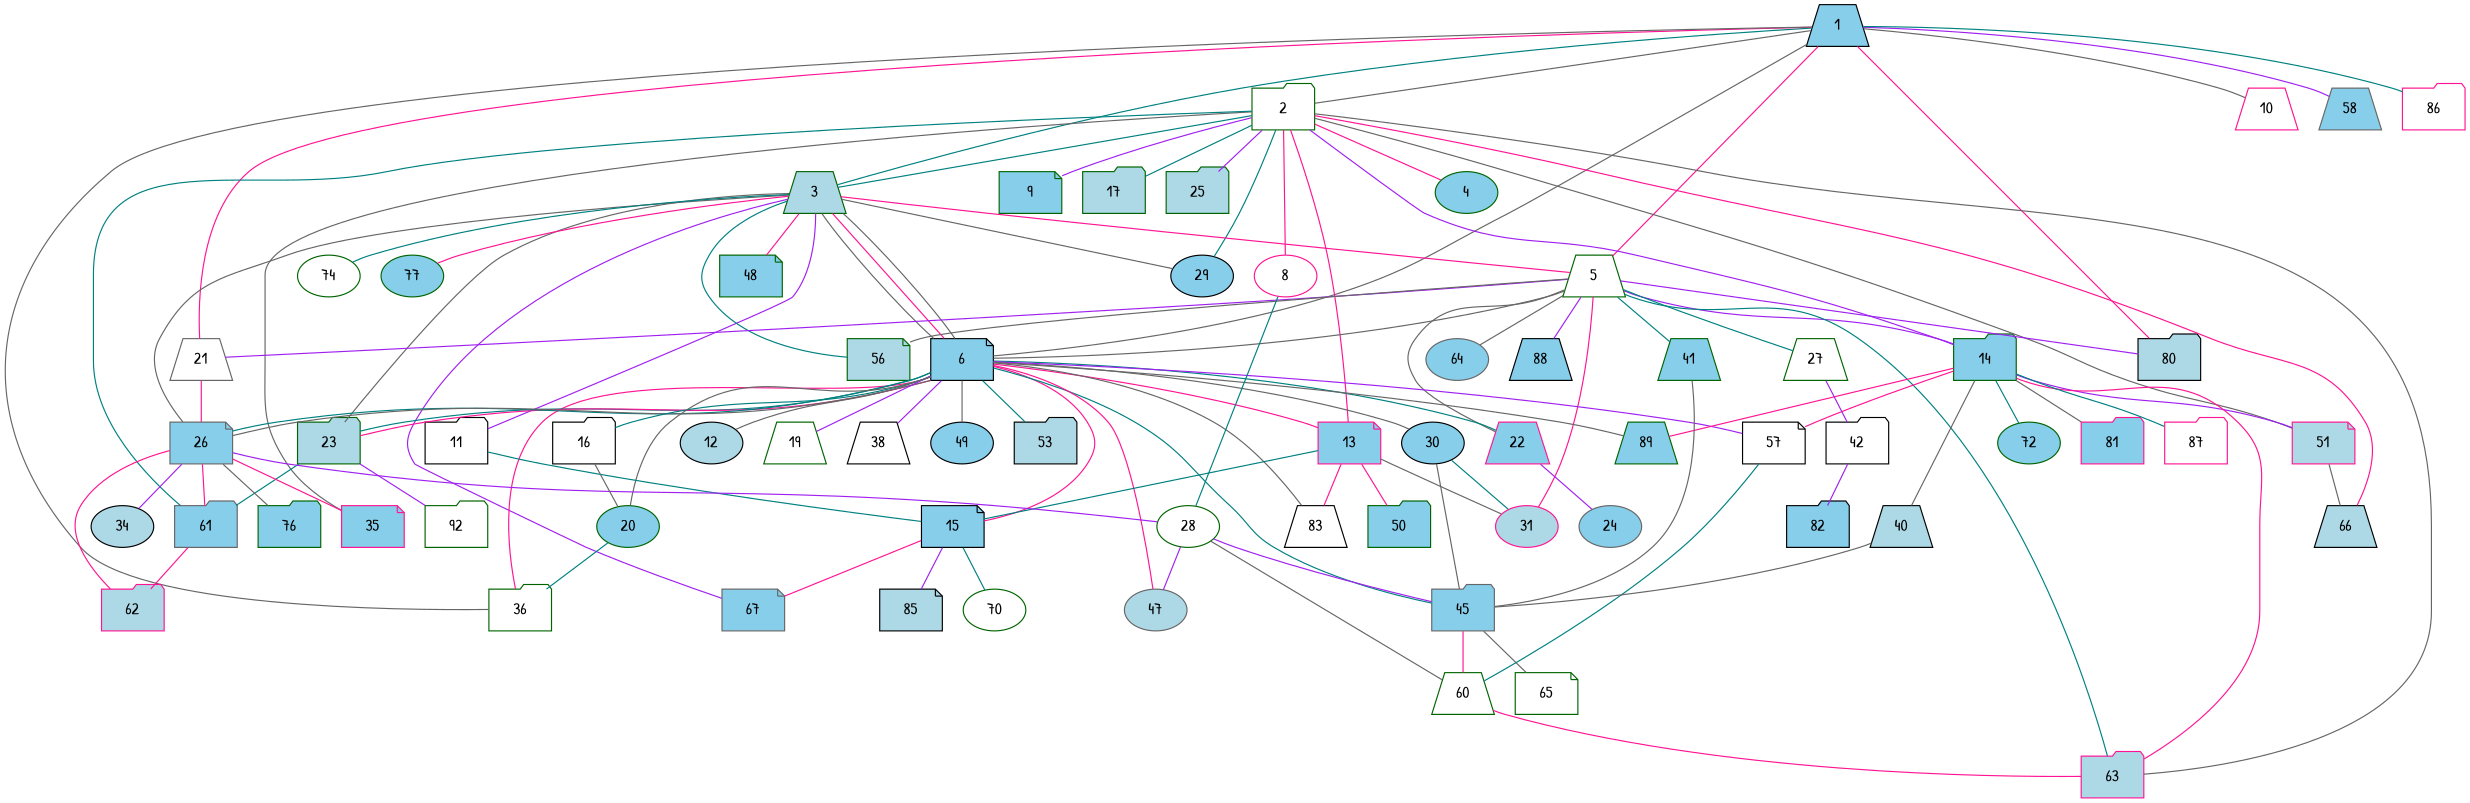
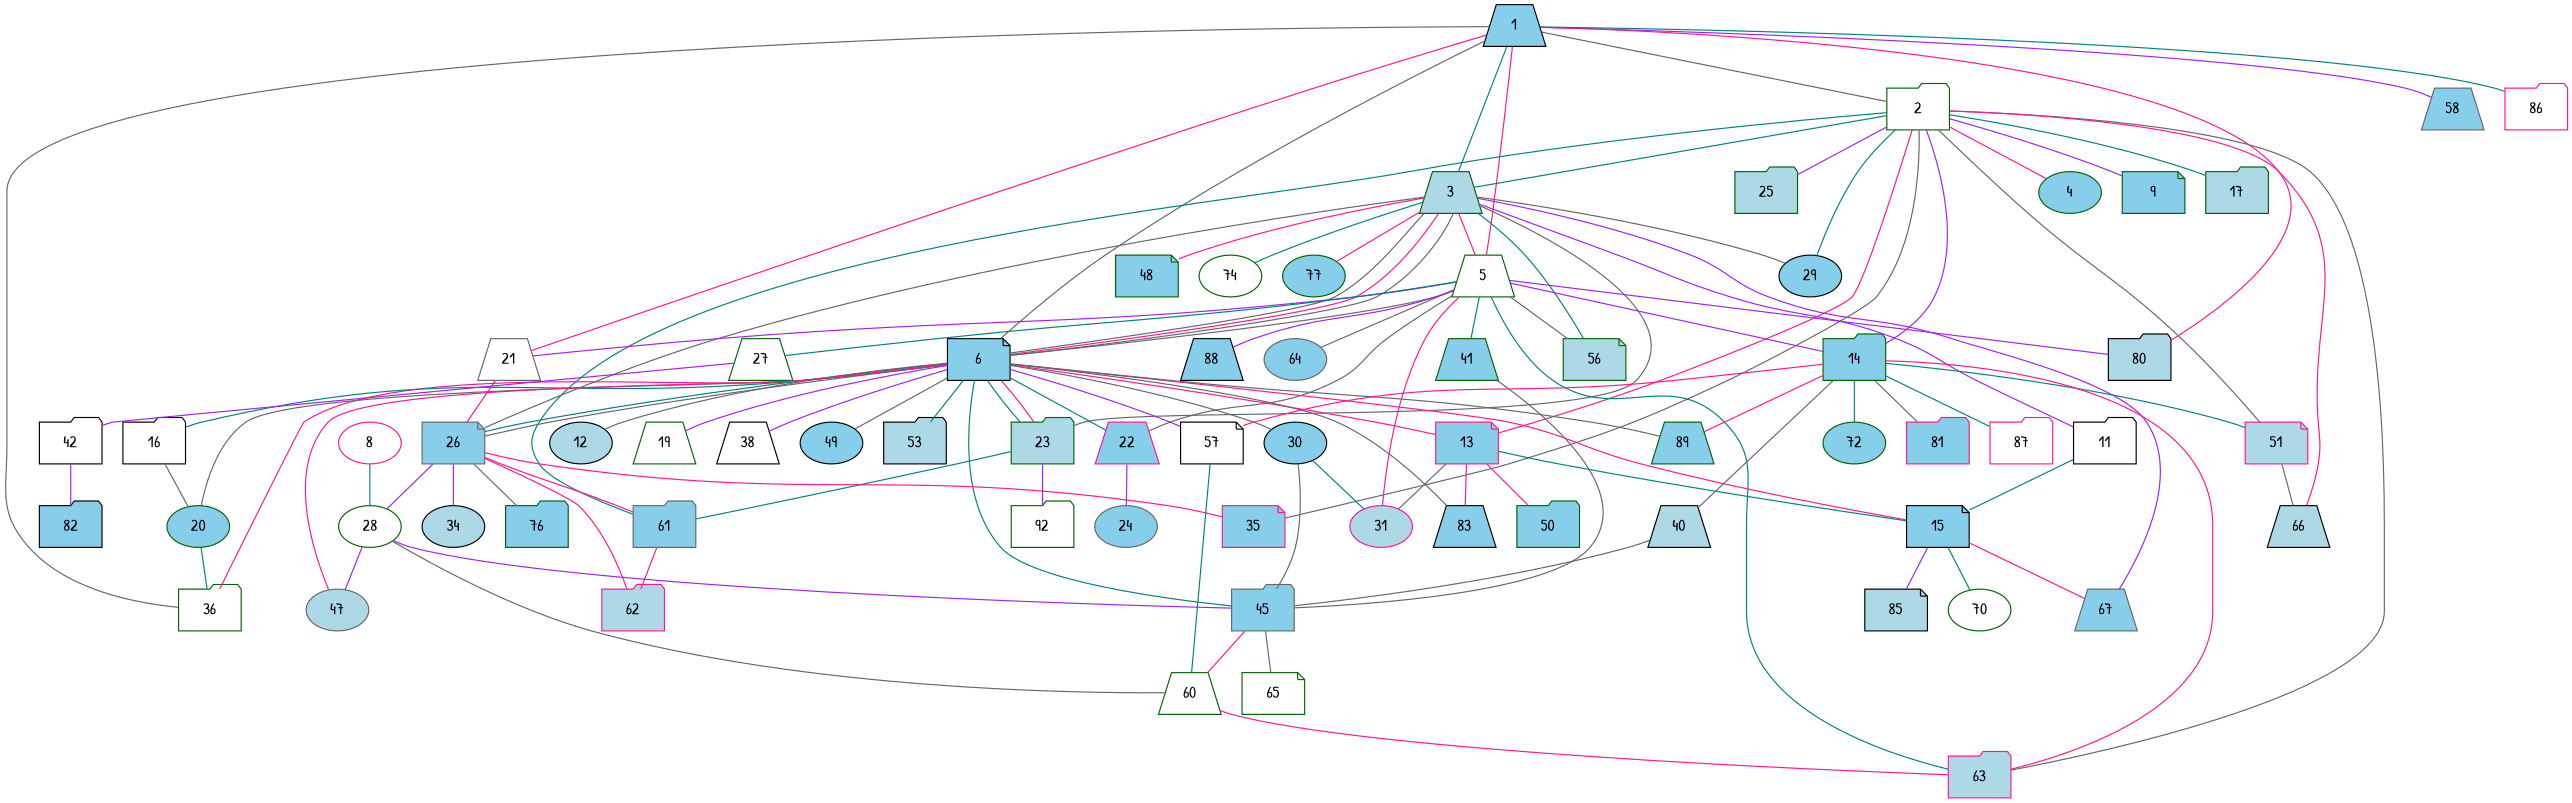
(2267, 109) -> none
(1284, 192) -> none
(2154, 401) -> (2139, 400)
(1316, 527) -> (1465, 527)
(753, 610) -> (2106, 610)
